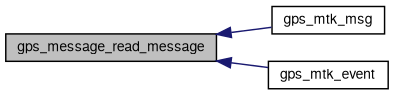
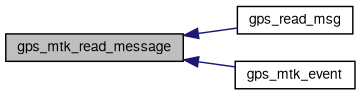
(328, 20) -> (295, 20)
(111, 48) -> (95, 48)
